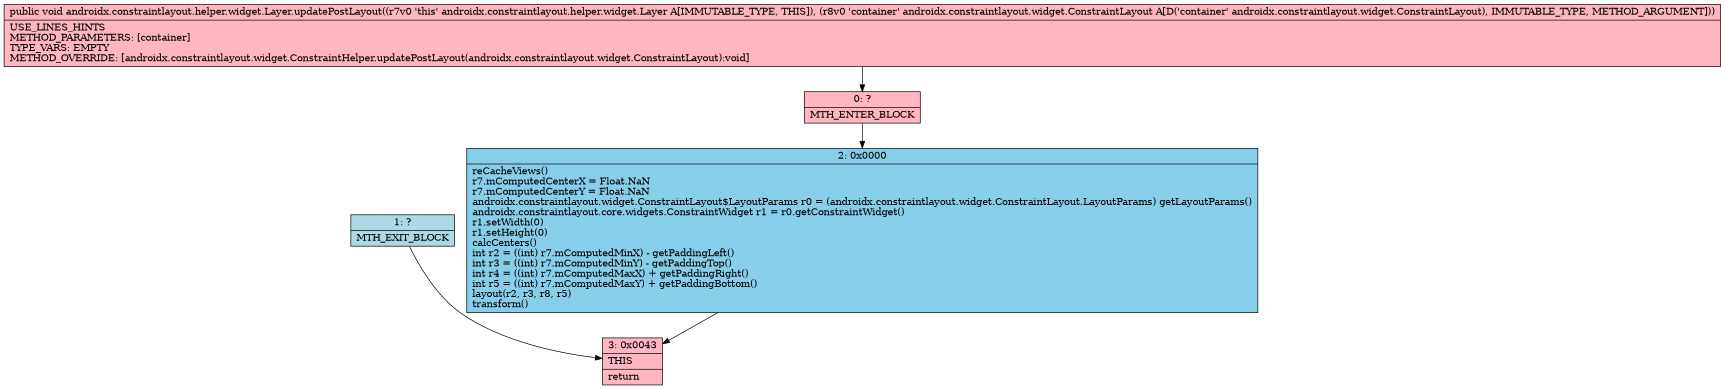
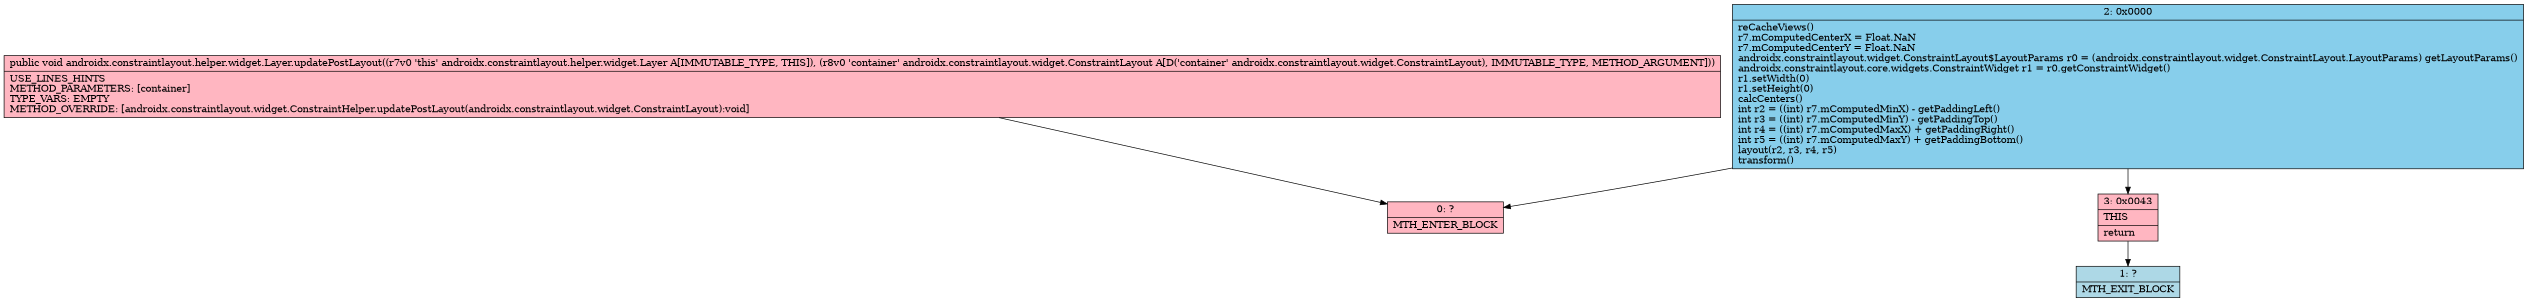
(862, 132) -> (1622, 188)
(522, 294) -> (1787, 150)
(486, 328) -> (2128, 250)
